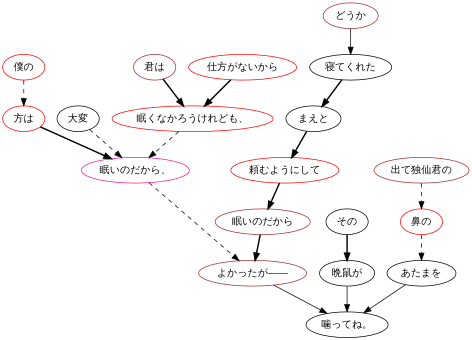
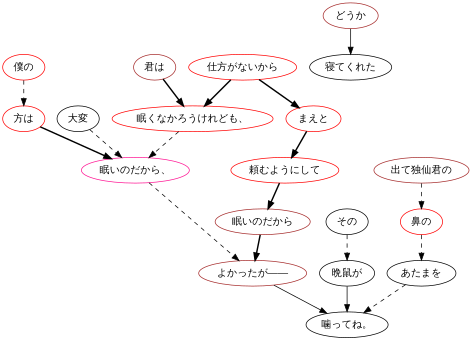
(334, 90) -> (276, 91)
(313, 119) -> (313, 119)
(347, 244) -> (347, 244)
(388, 297) -> (388, 297)
